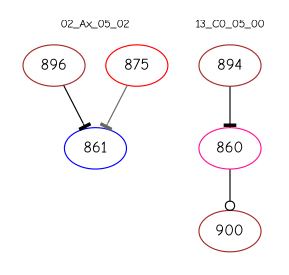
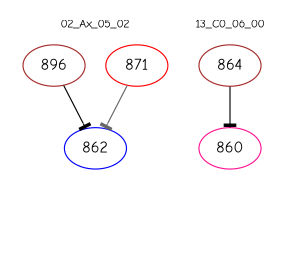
(231, 25) -> (231, 25)
(137, 66) -> (137, 66)
(230, 66) -> (230, 66)
(95, 148) -> (95, 148)
(230, 231) -> none
